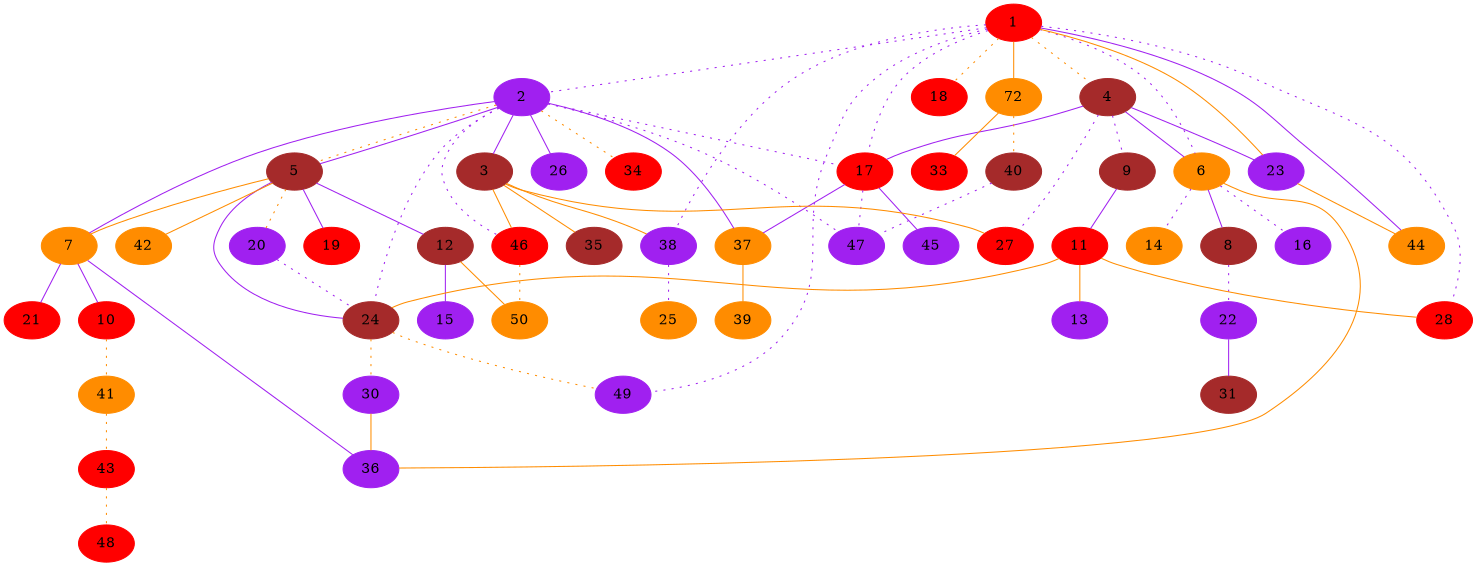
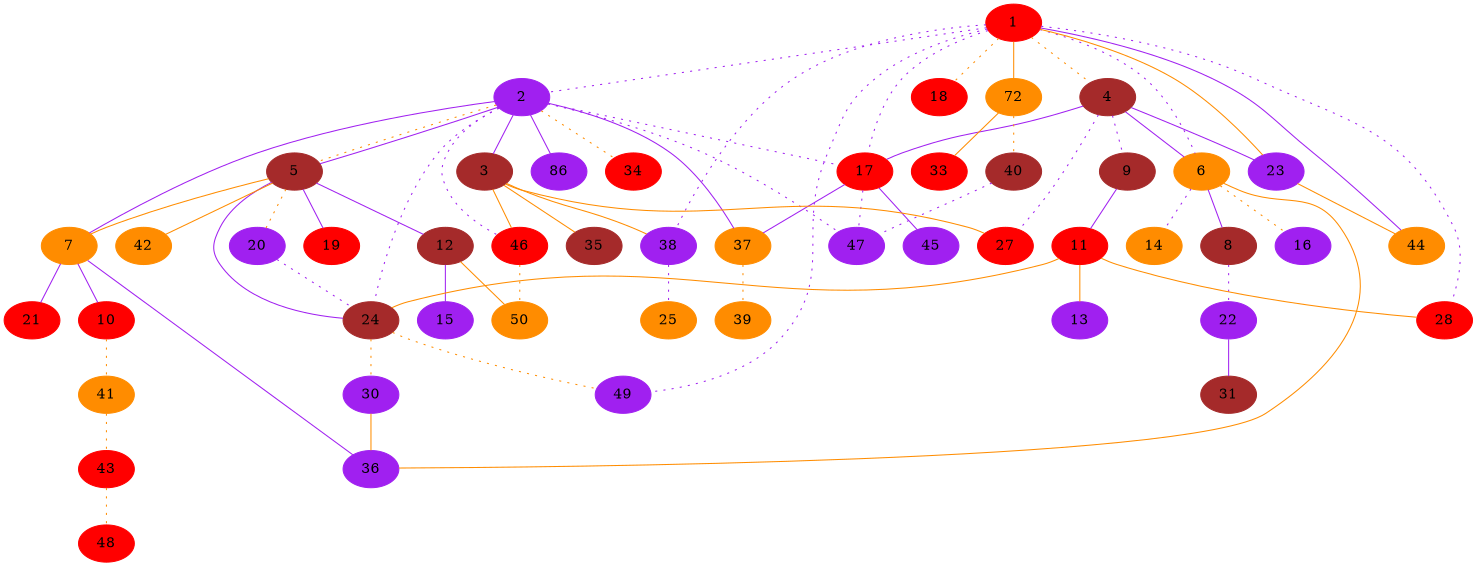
(559, 172) -> (559, 172)
(1252, 209) -> (1252, 209)
(743, 278) -> (743, 278)
